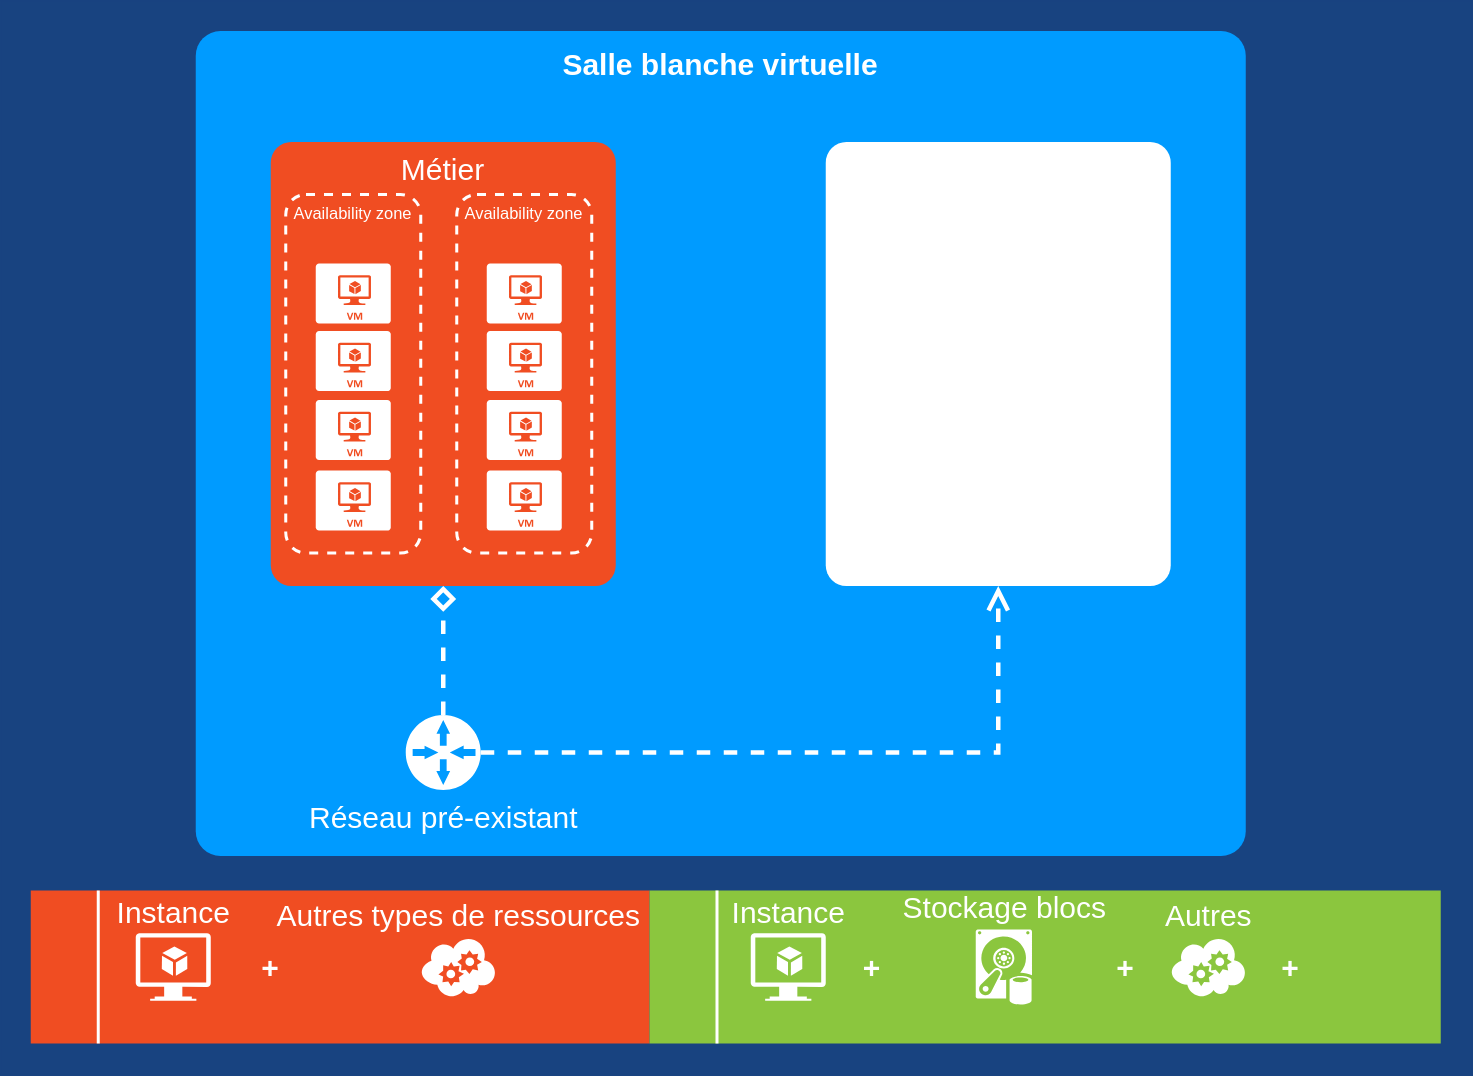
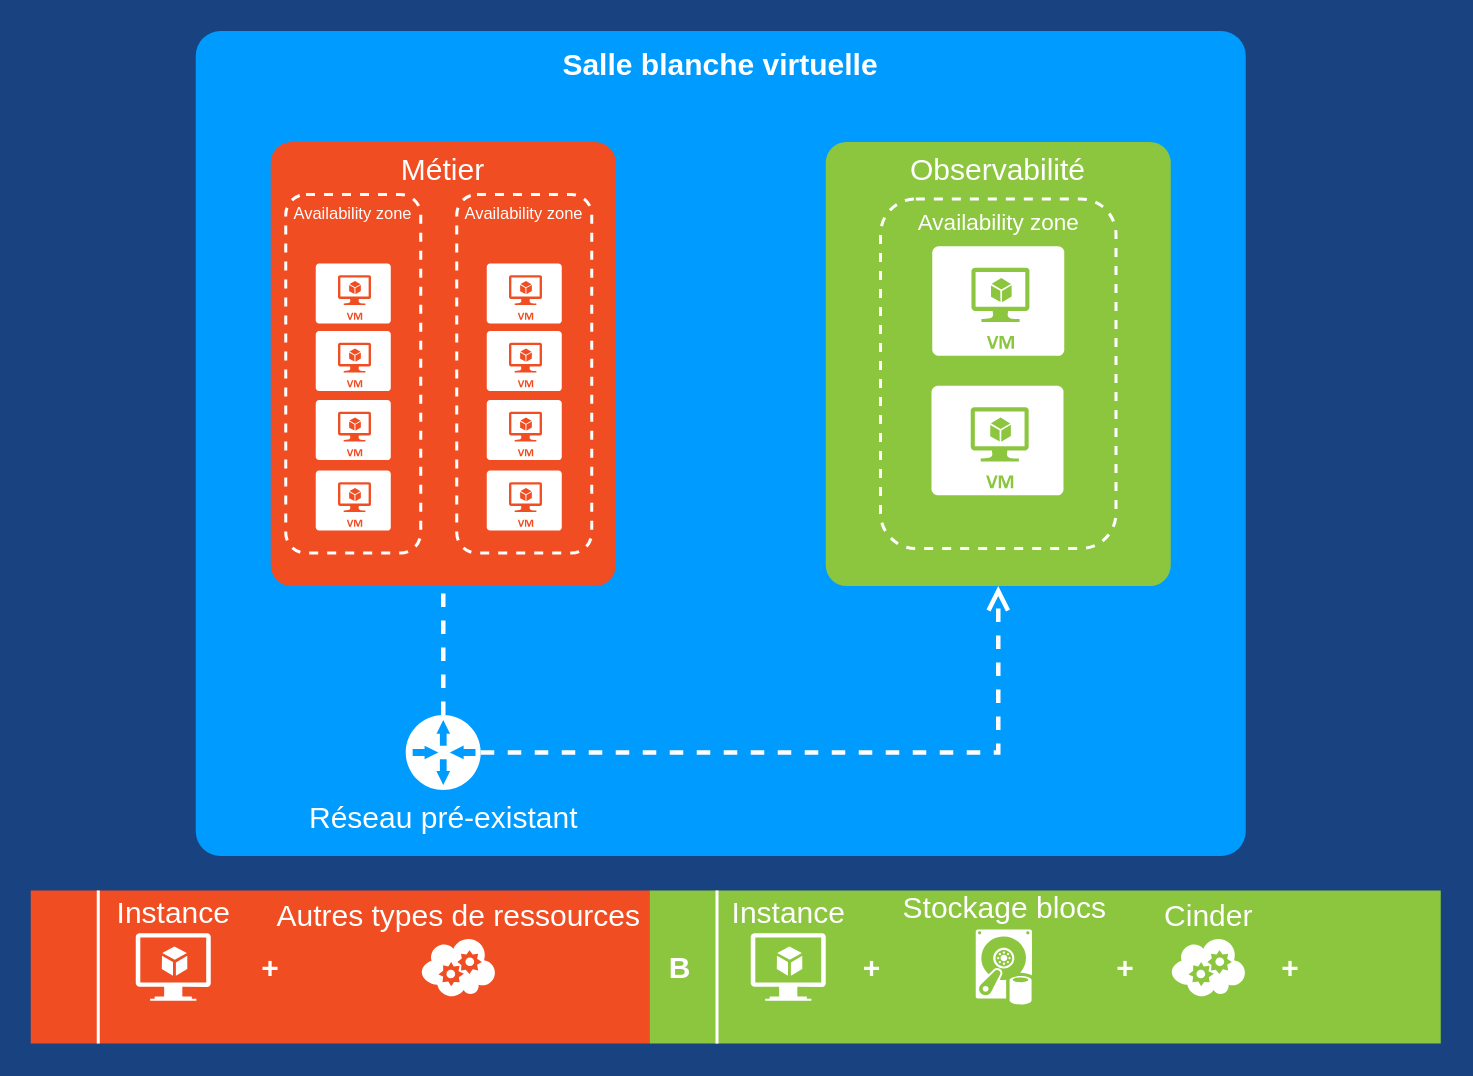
(998, 364) -> (998, 364)
(443, 610) -> (443, 599)
(1209, 914) -> (1209, 914)
none -> (680, 967)
